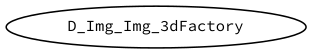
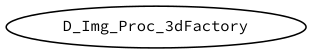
(156, 27) -> (156, 27)
